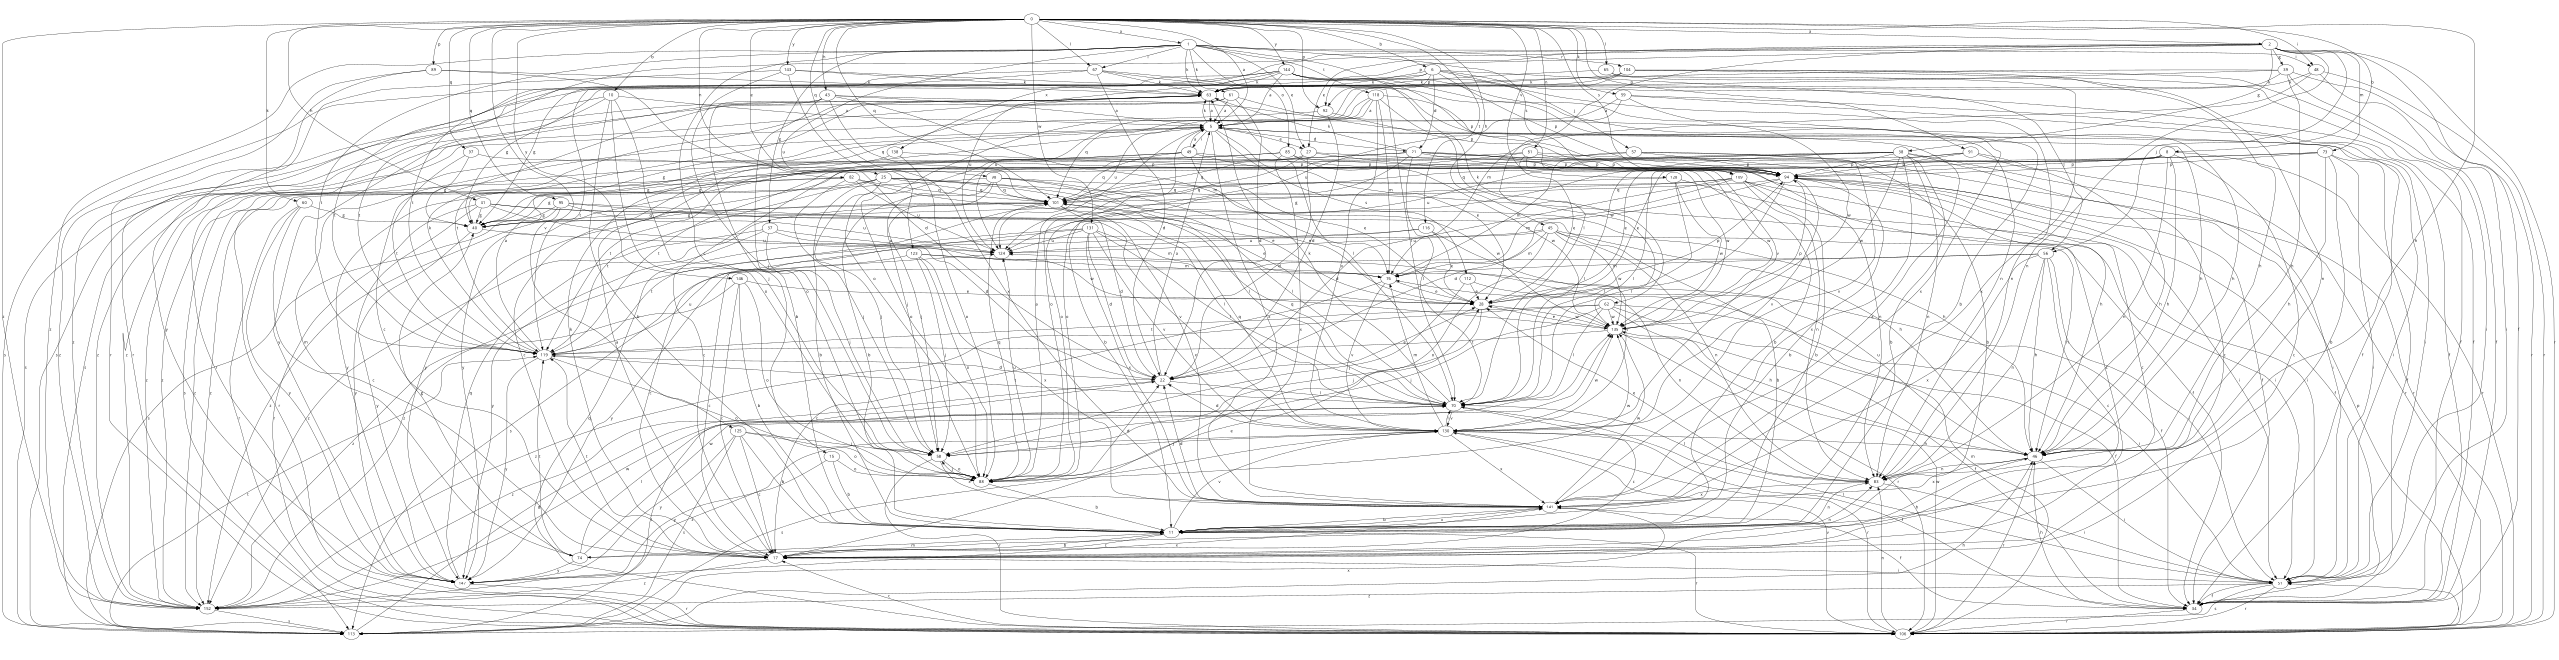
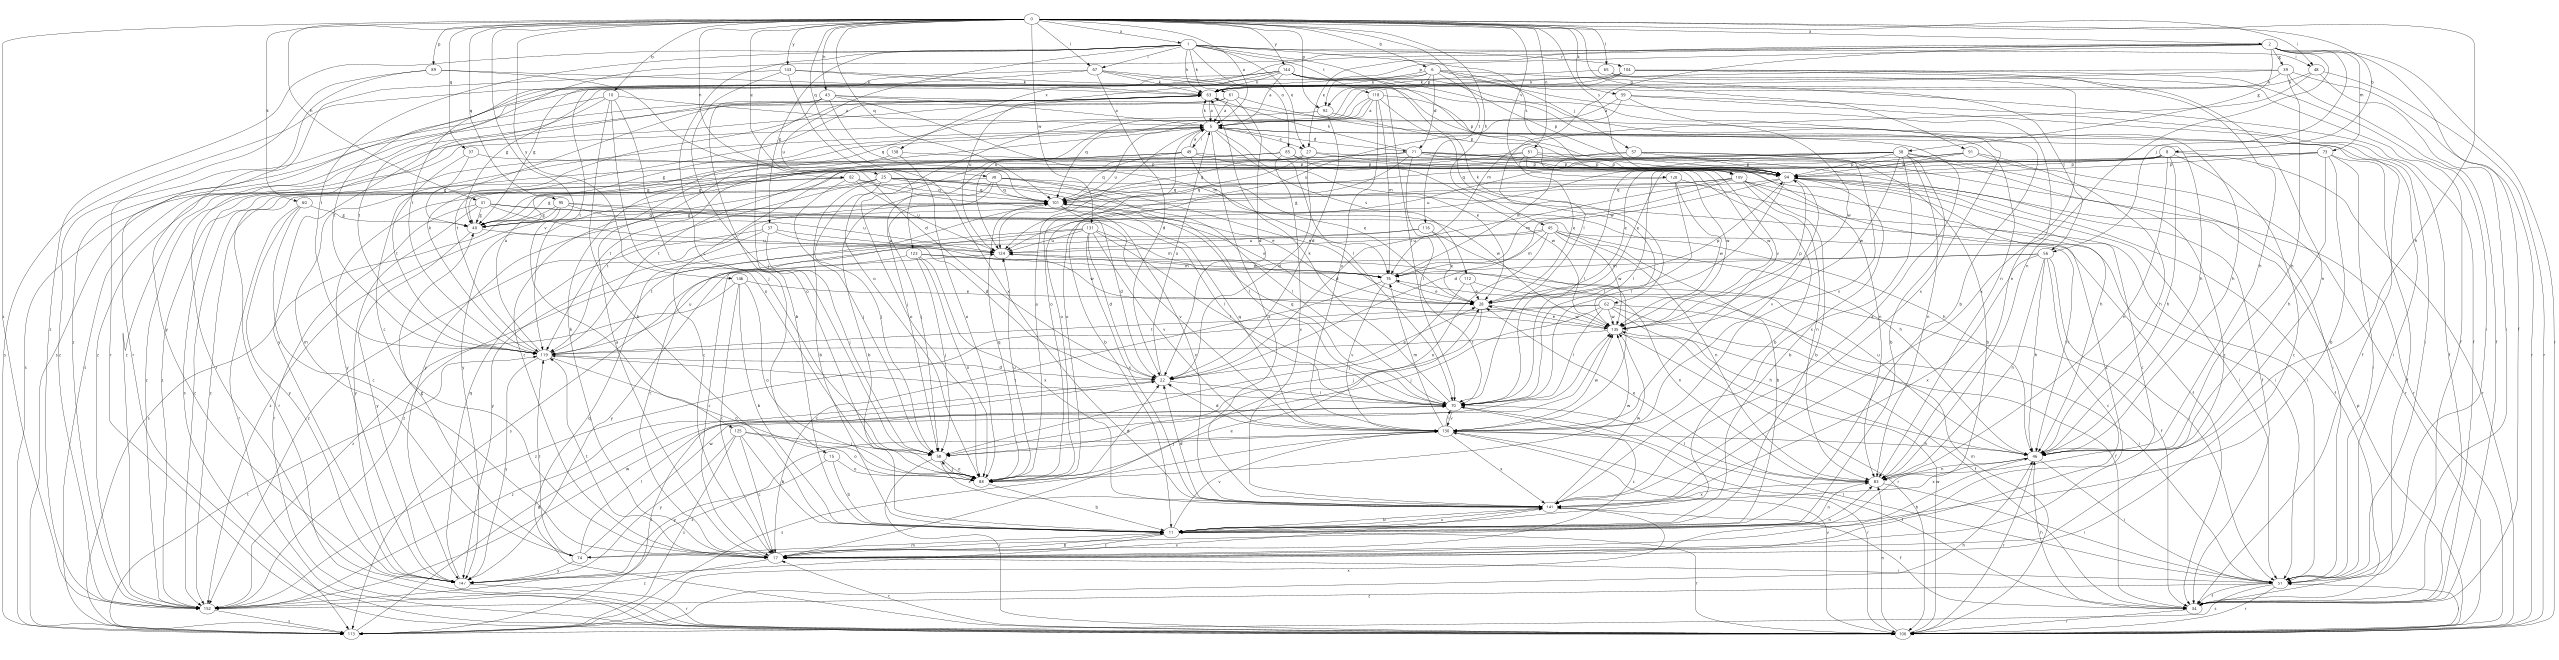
none -> (1212, 266)
